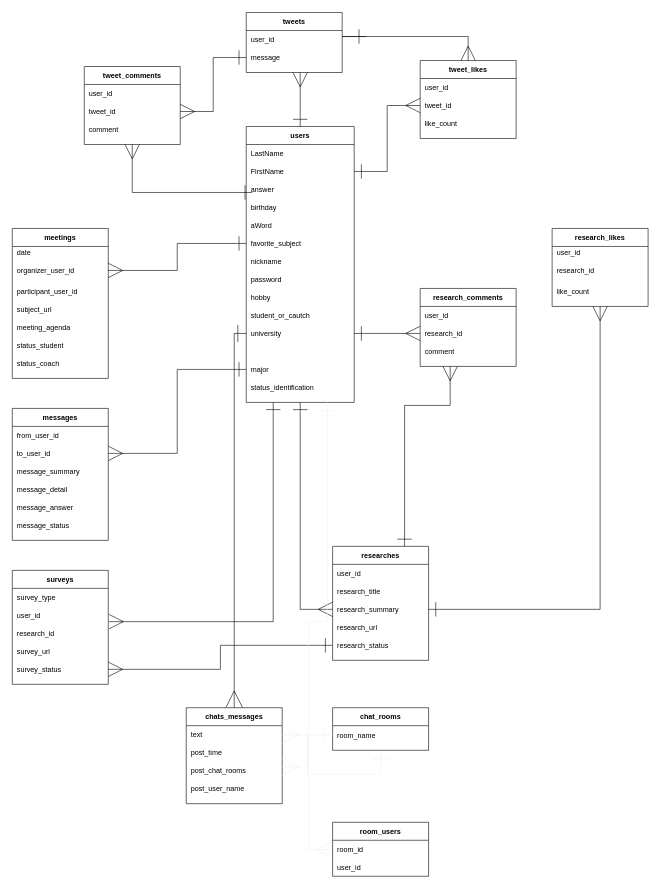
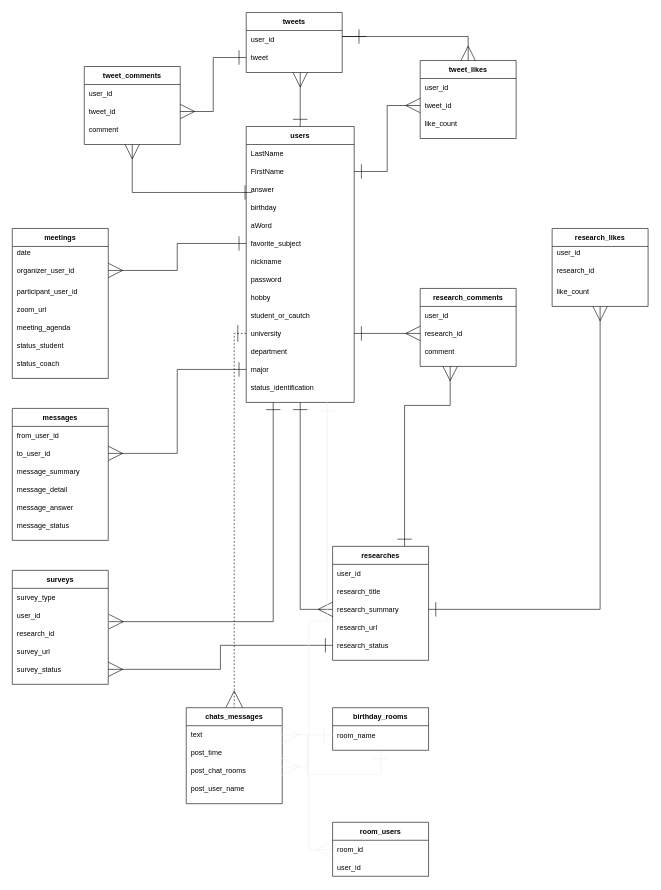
(265, 58) -> (261, 58)
(38, 310) -> (32, 310)
none -> (300, 351)
(234, 514) -> (234, 514)
(380, 717) -> (380, 717)
